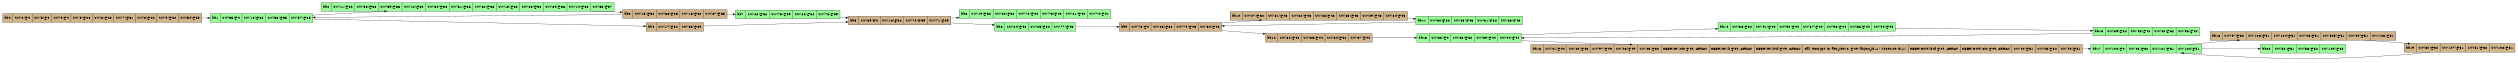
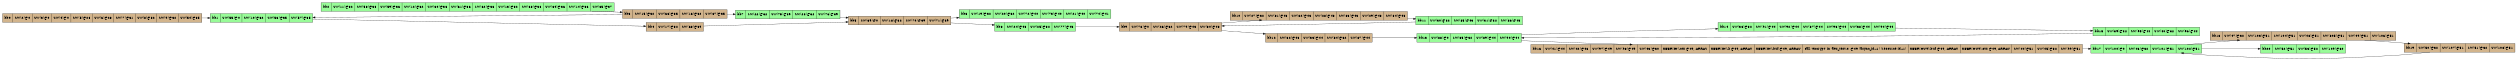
(349, 13) -> none
